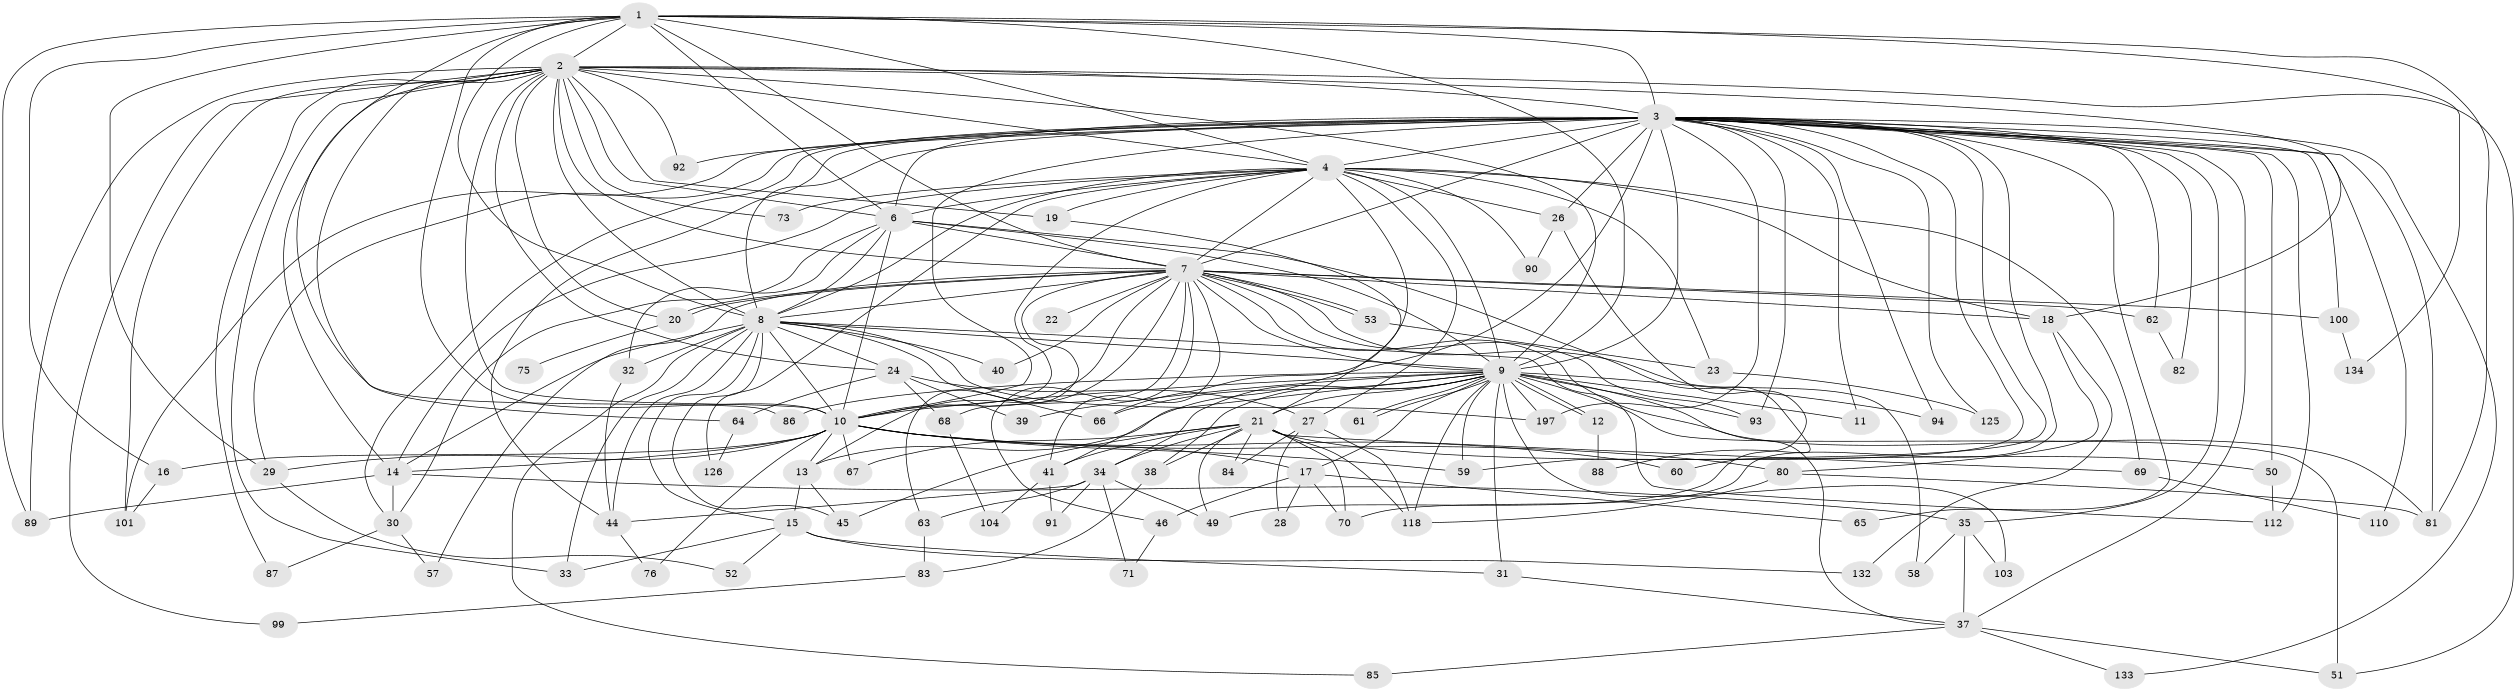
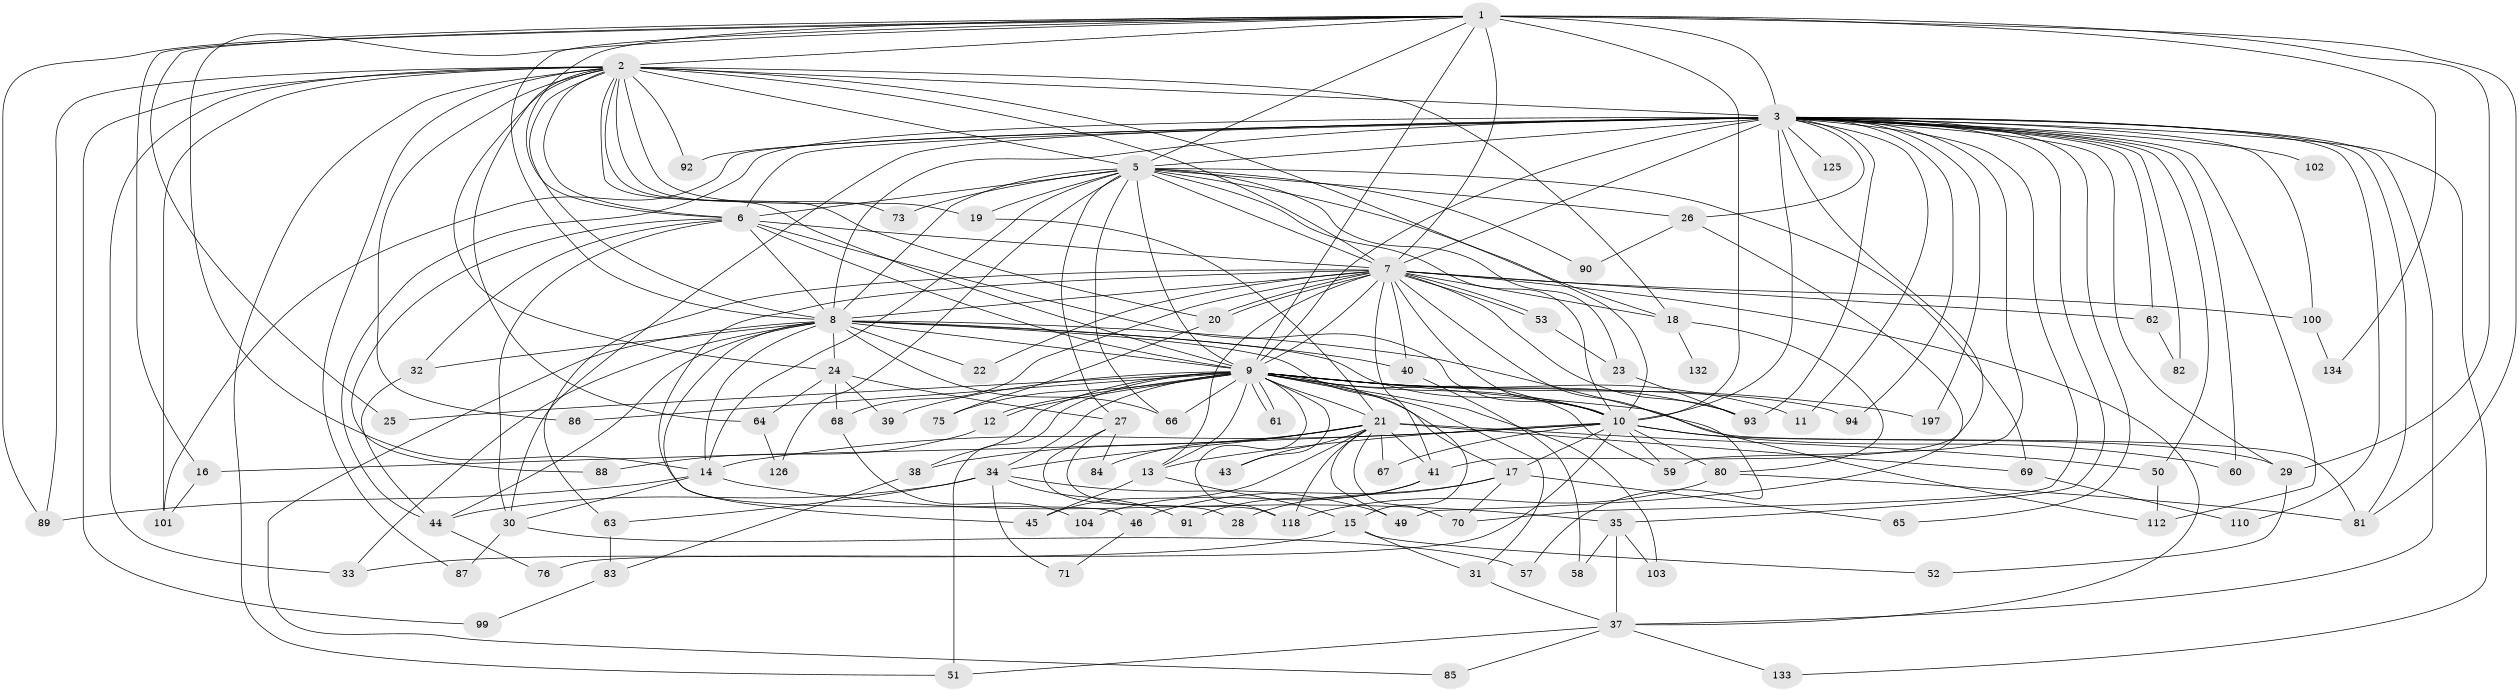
(1326, 168) -> (1136, 168)
none -> (2315, 168)
(1640, 368) -> (1540, 441)
(1855, 386) -> (1685, 396)
none -> (1077, 391)
(1164, 407) -> (904, 345)
none -> (390, 422)
none -> (1226, 473)
(1323, 561) -> none
